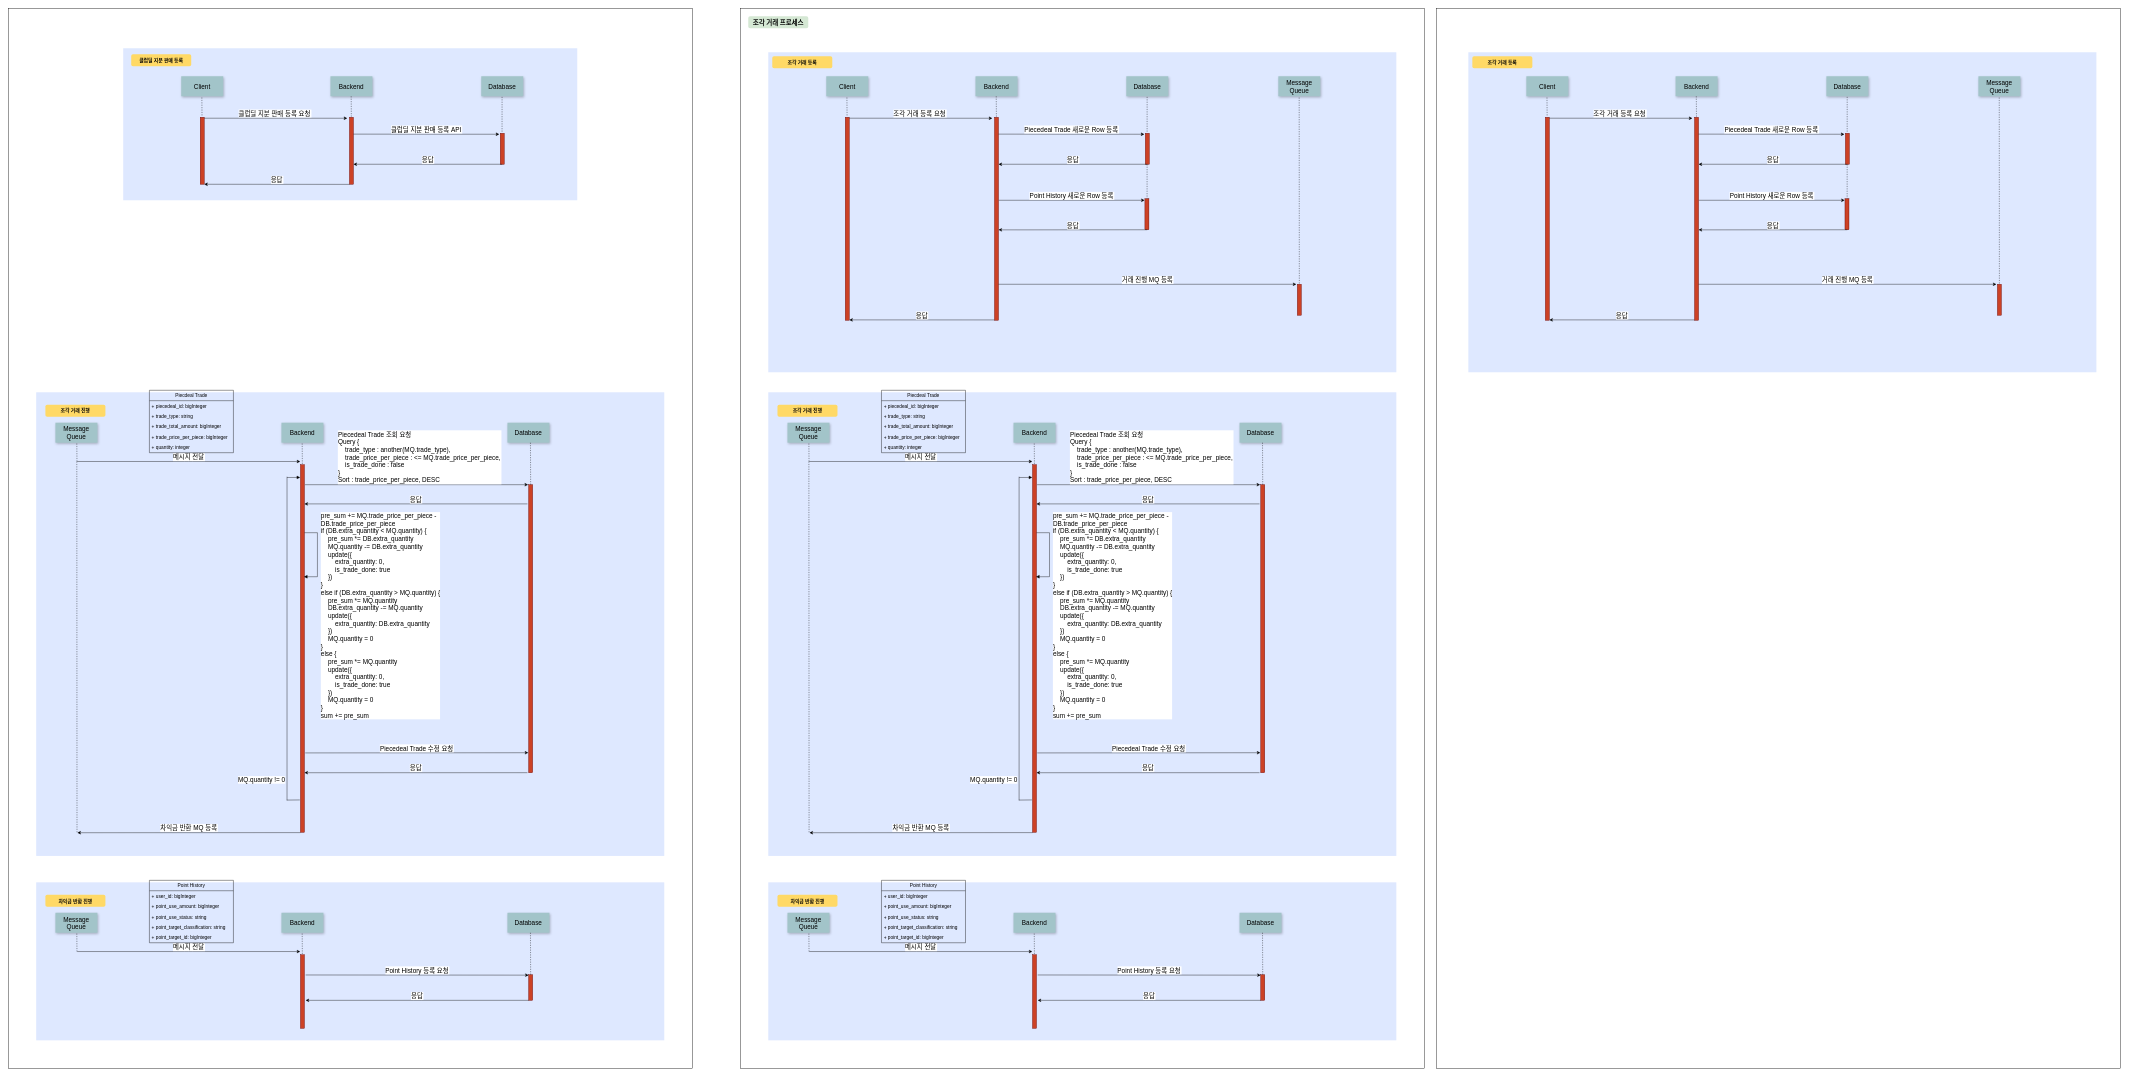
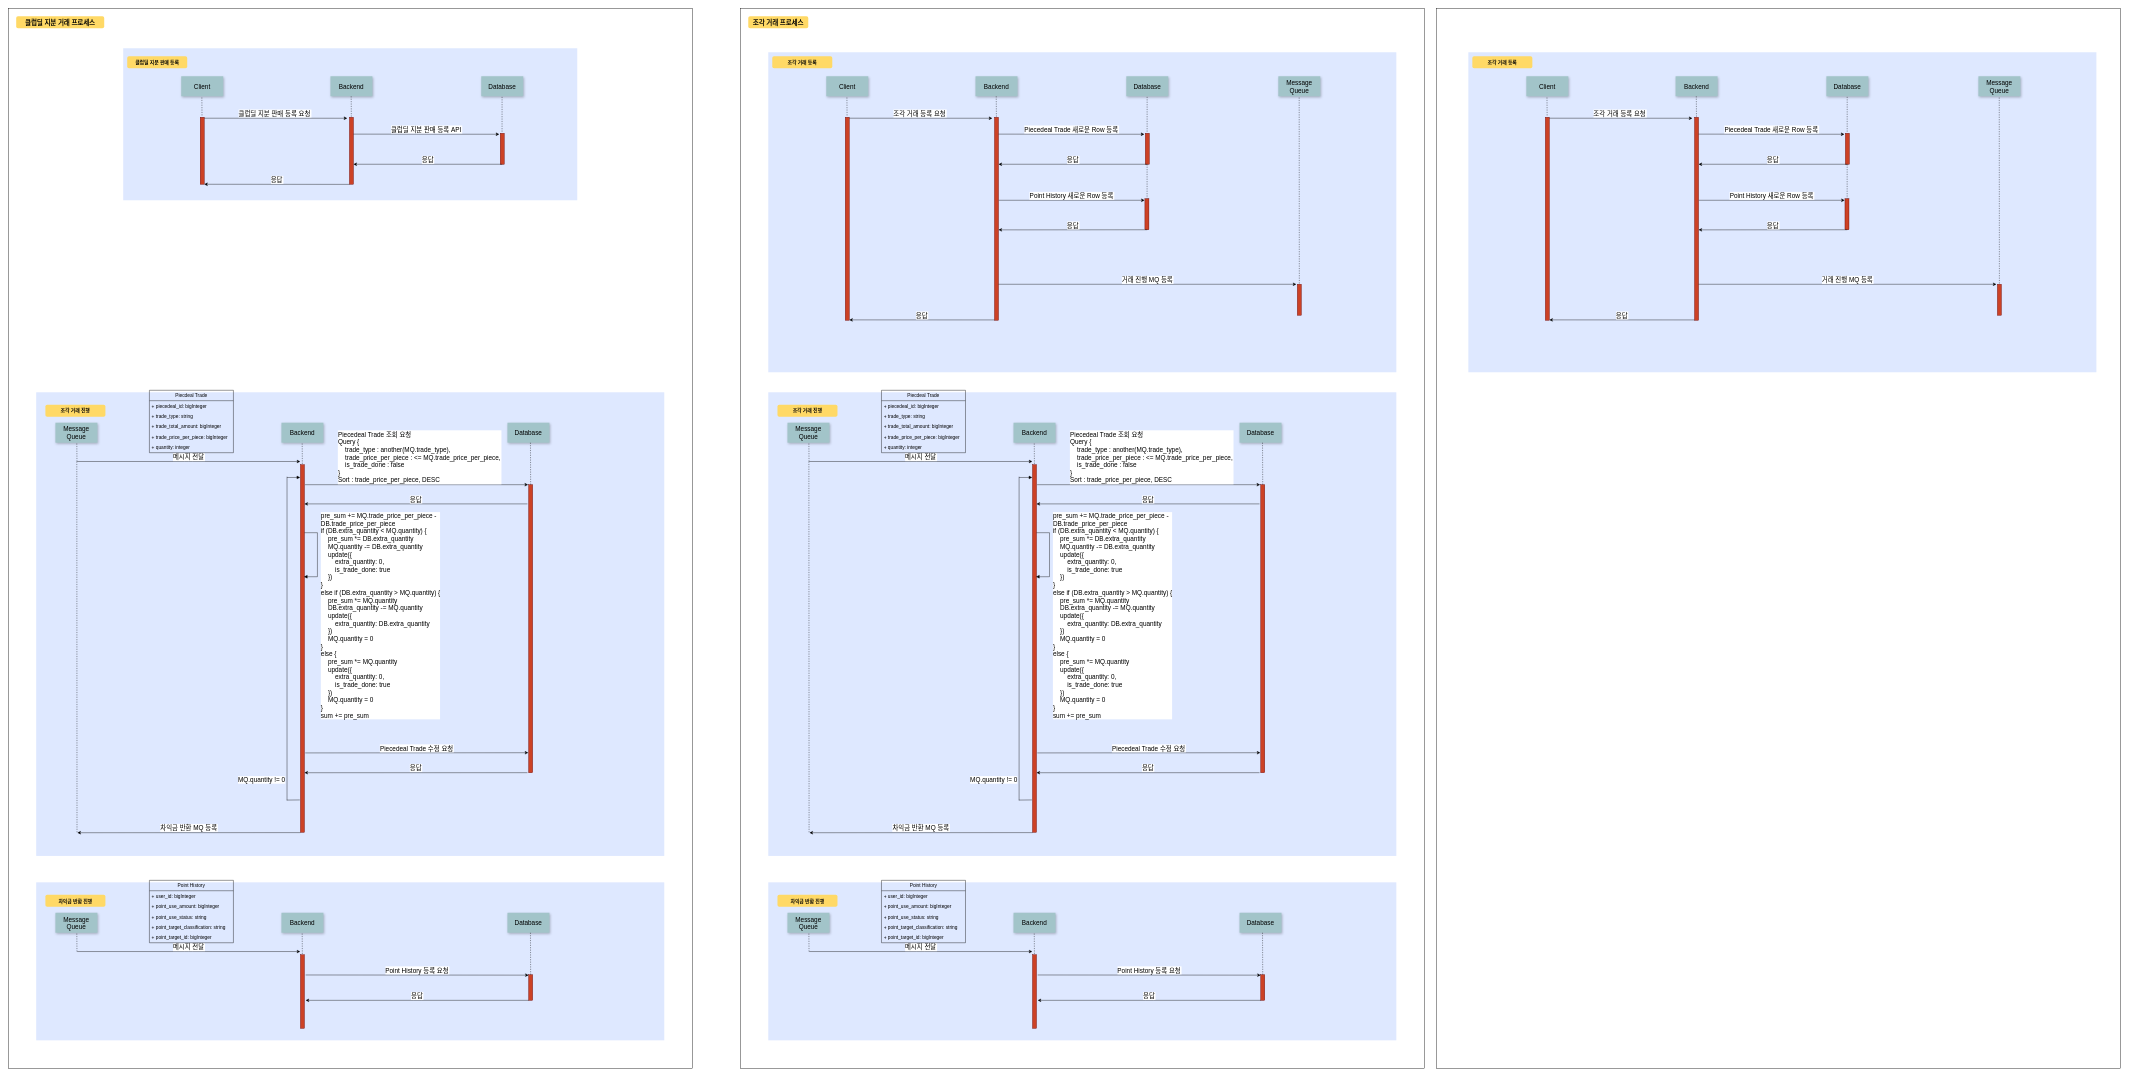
none -> (60, 22)
(778, 22) -> (778, 22)
(161, 60) -> (157, 62)
